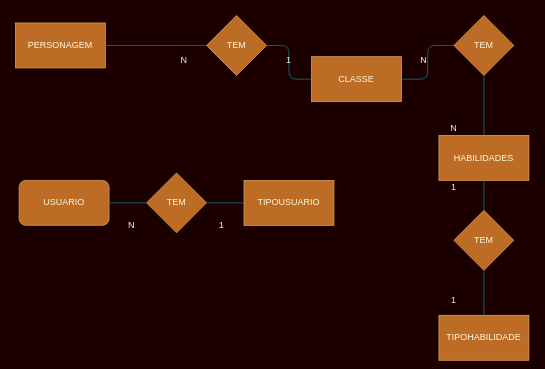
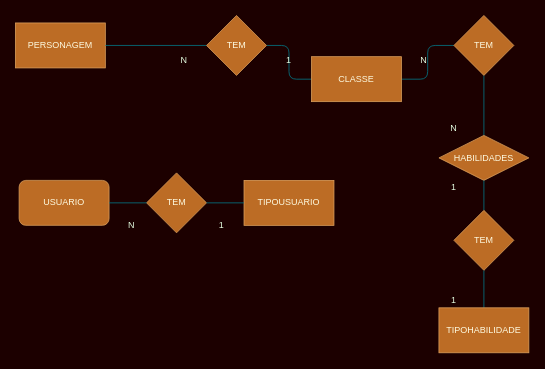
(484, 158) -> (484, 158)
(484, 338) -> (484, 330)
